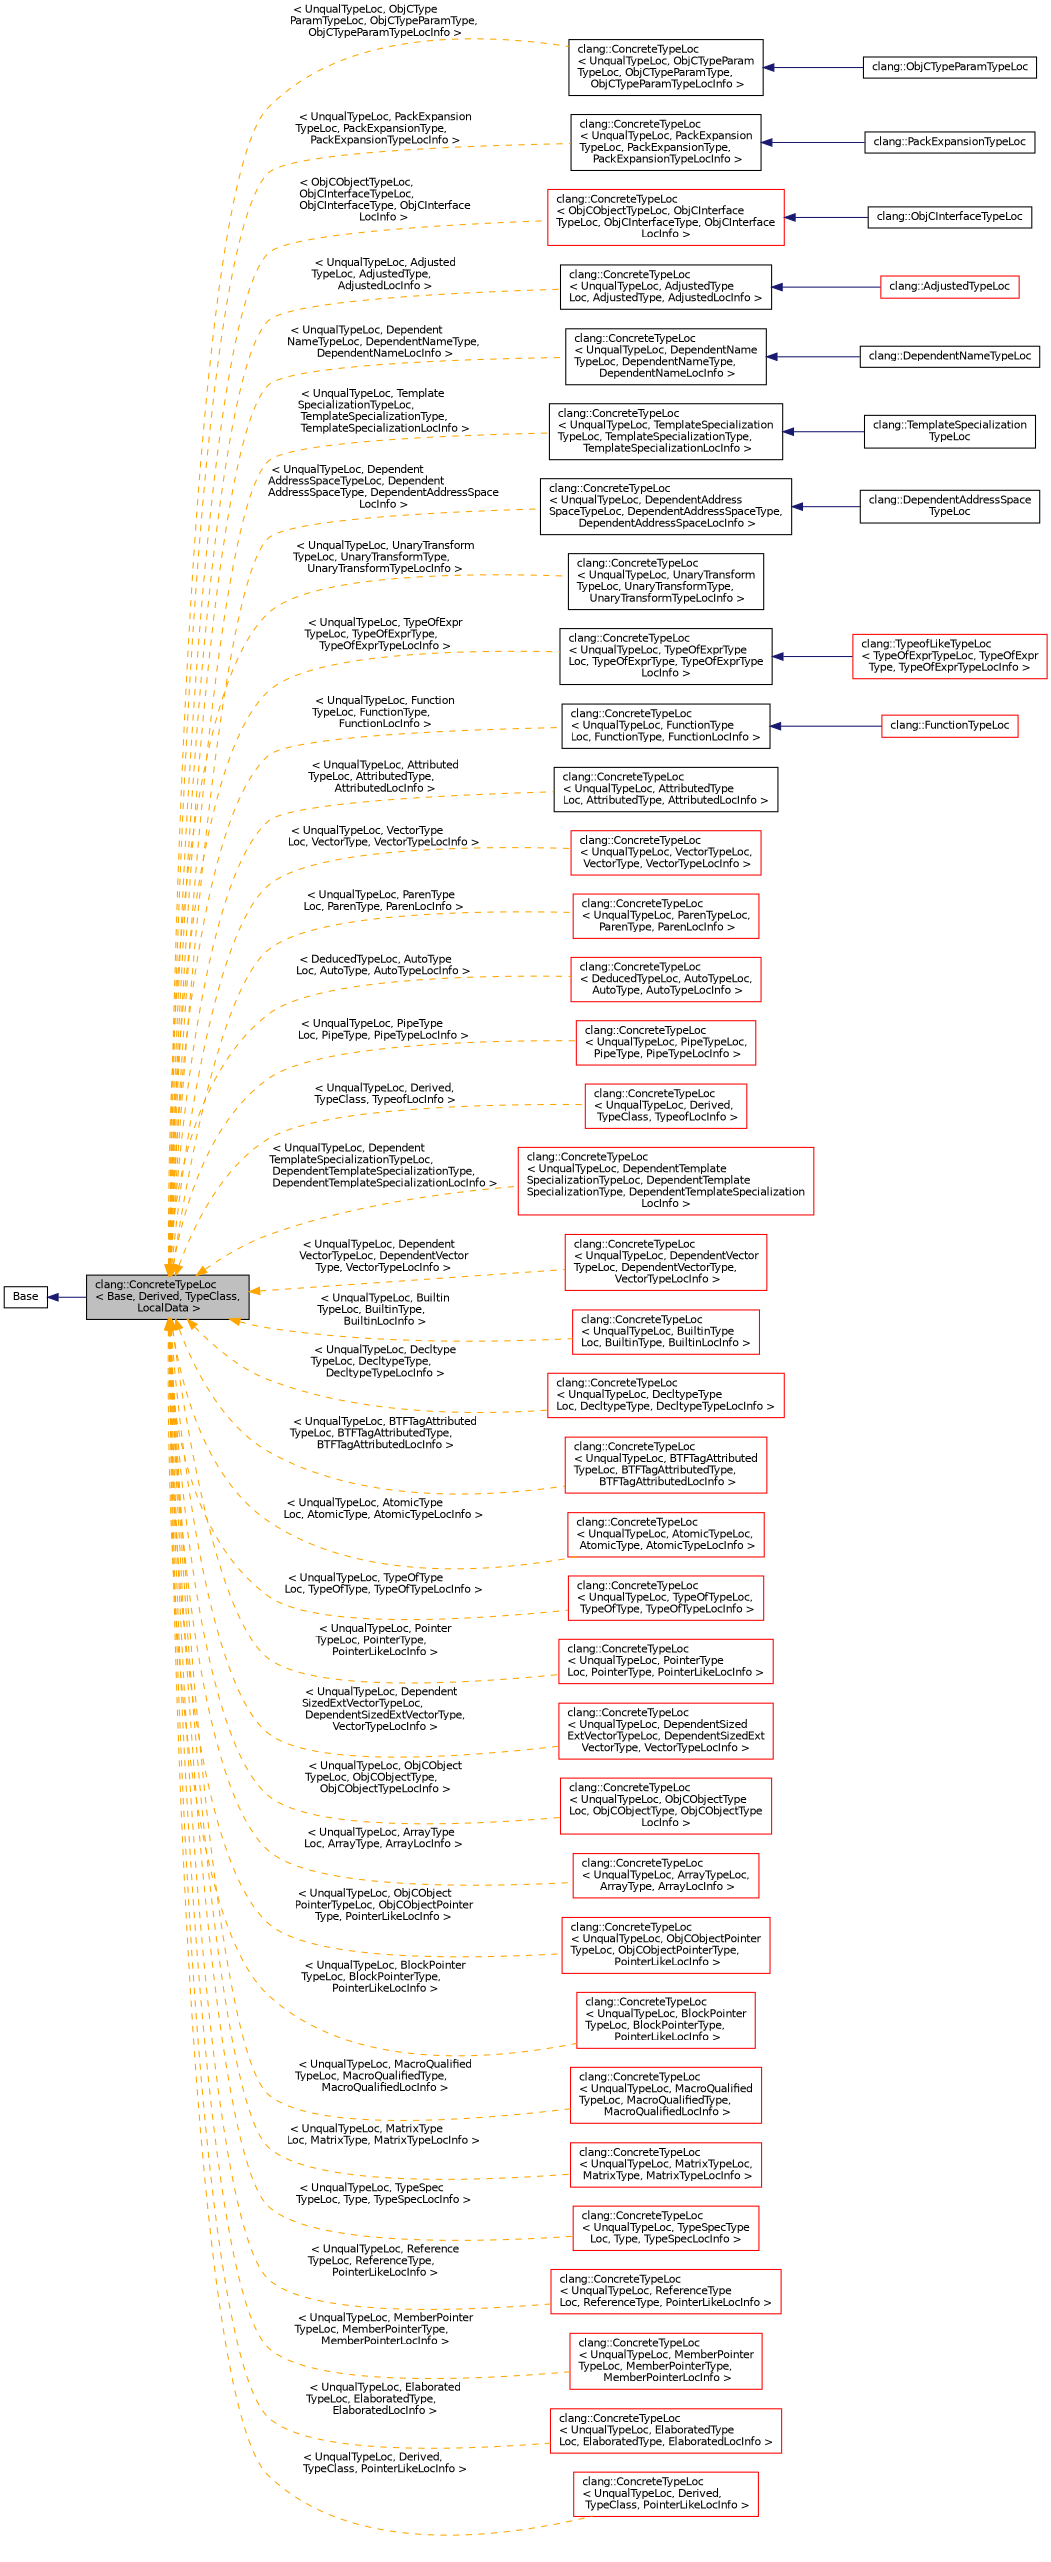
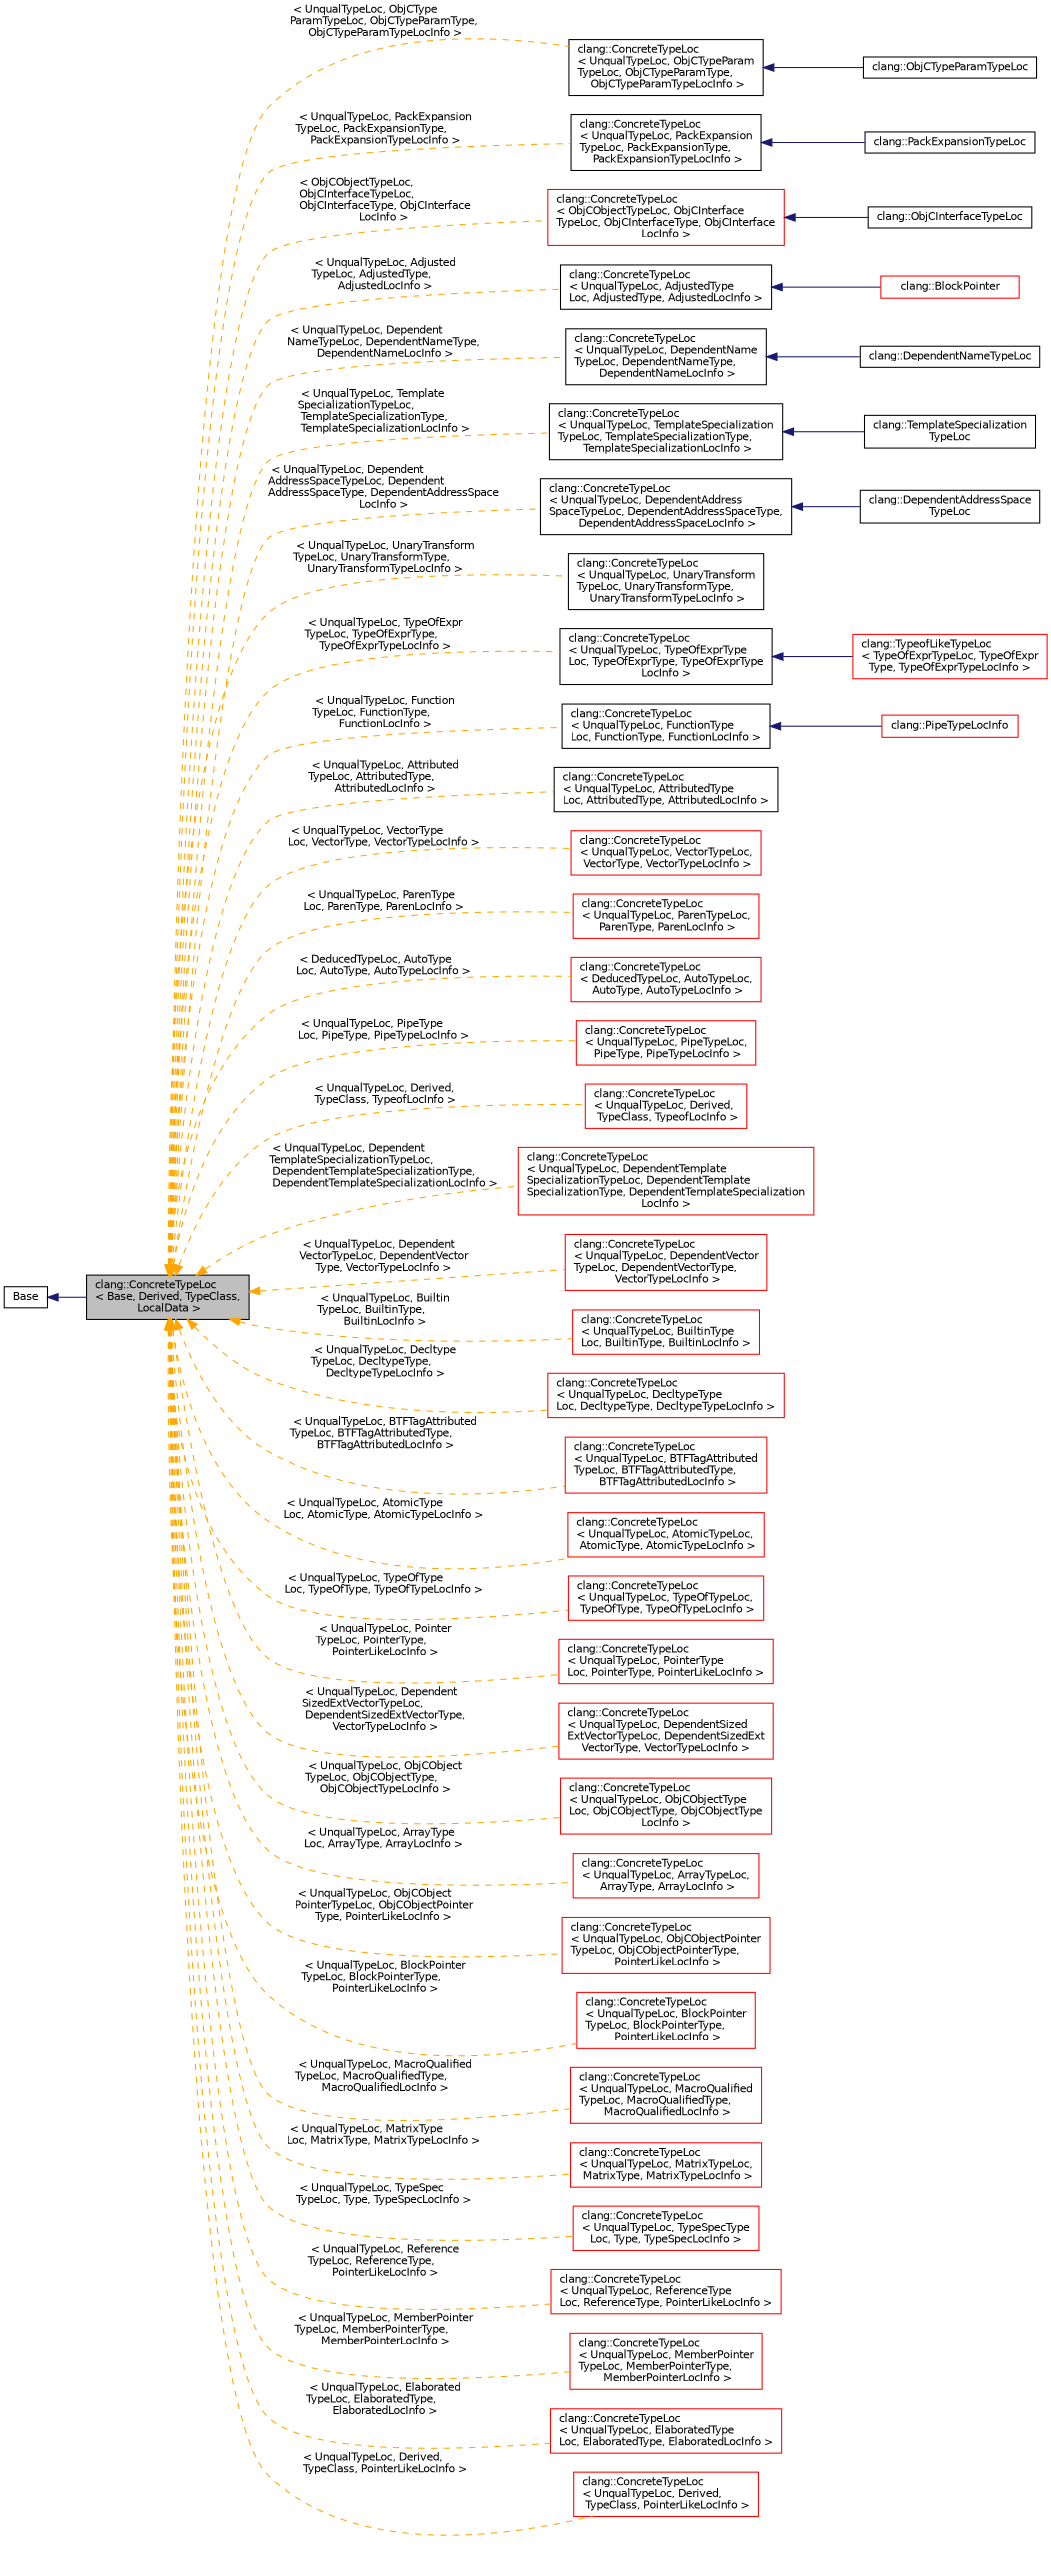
(950, 287) -> (950, 287)
(950, 726) -> (950, 726)
